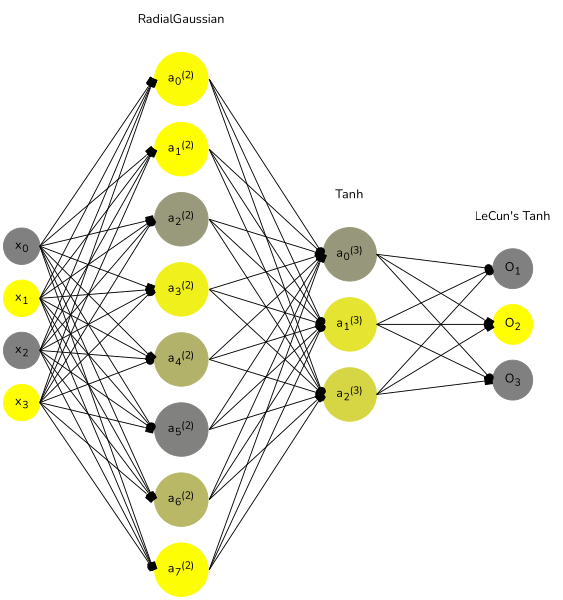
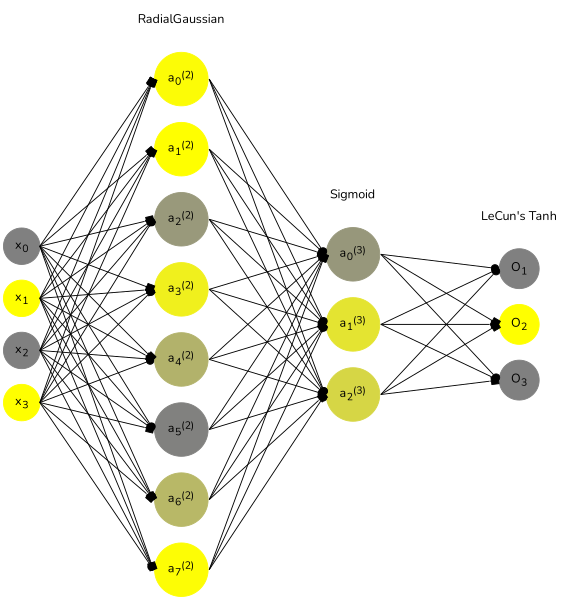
(350, 195) -> (353, 195)
